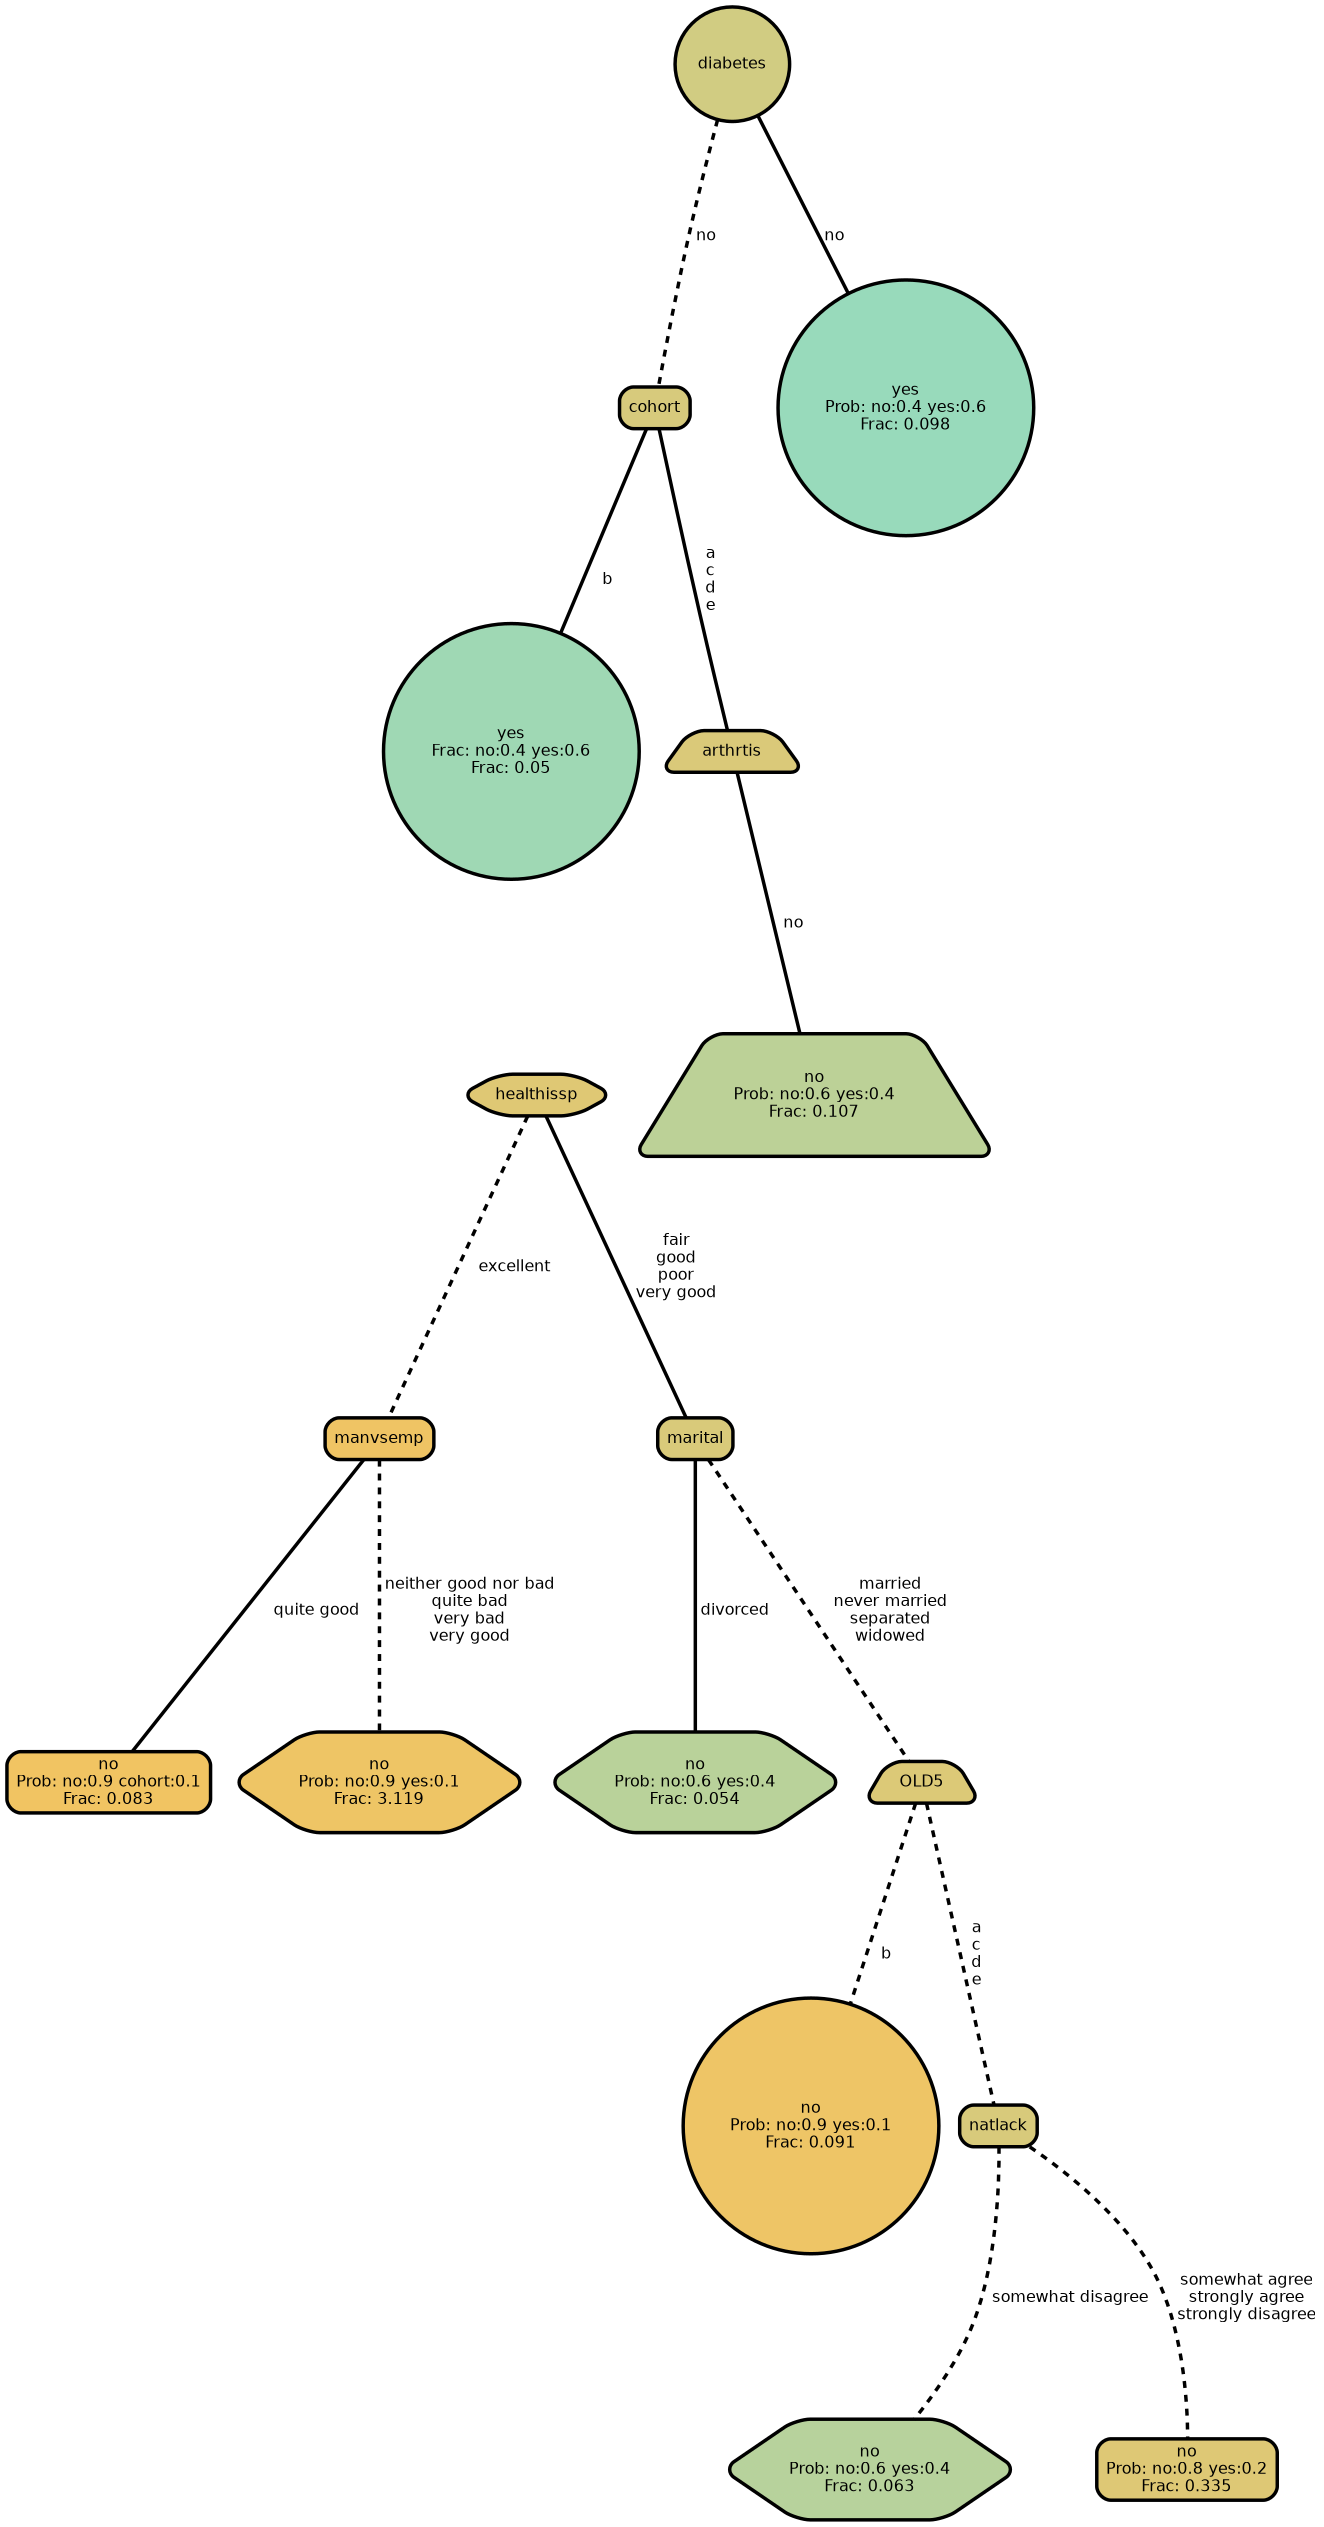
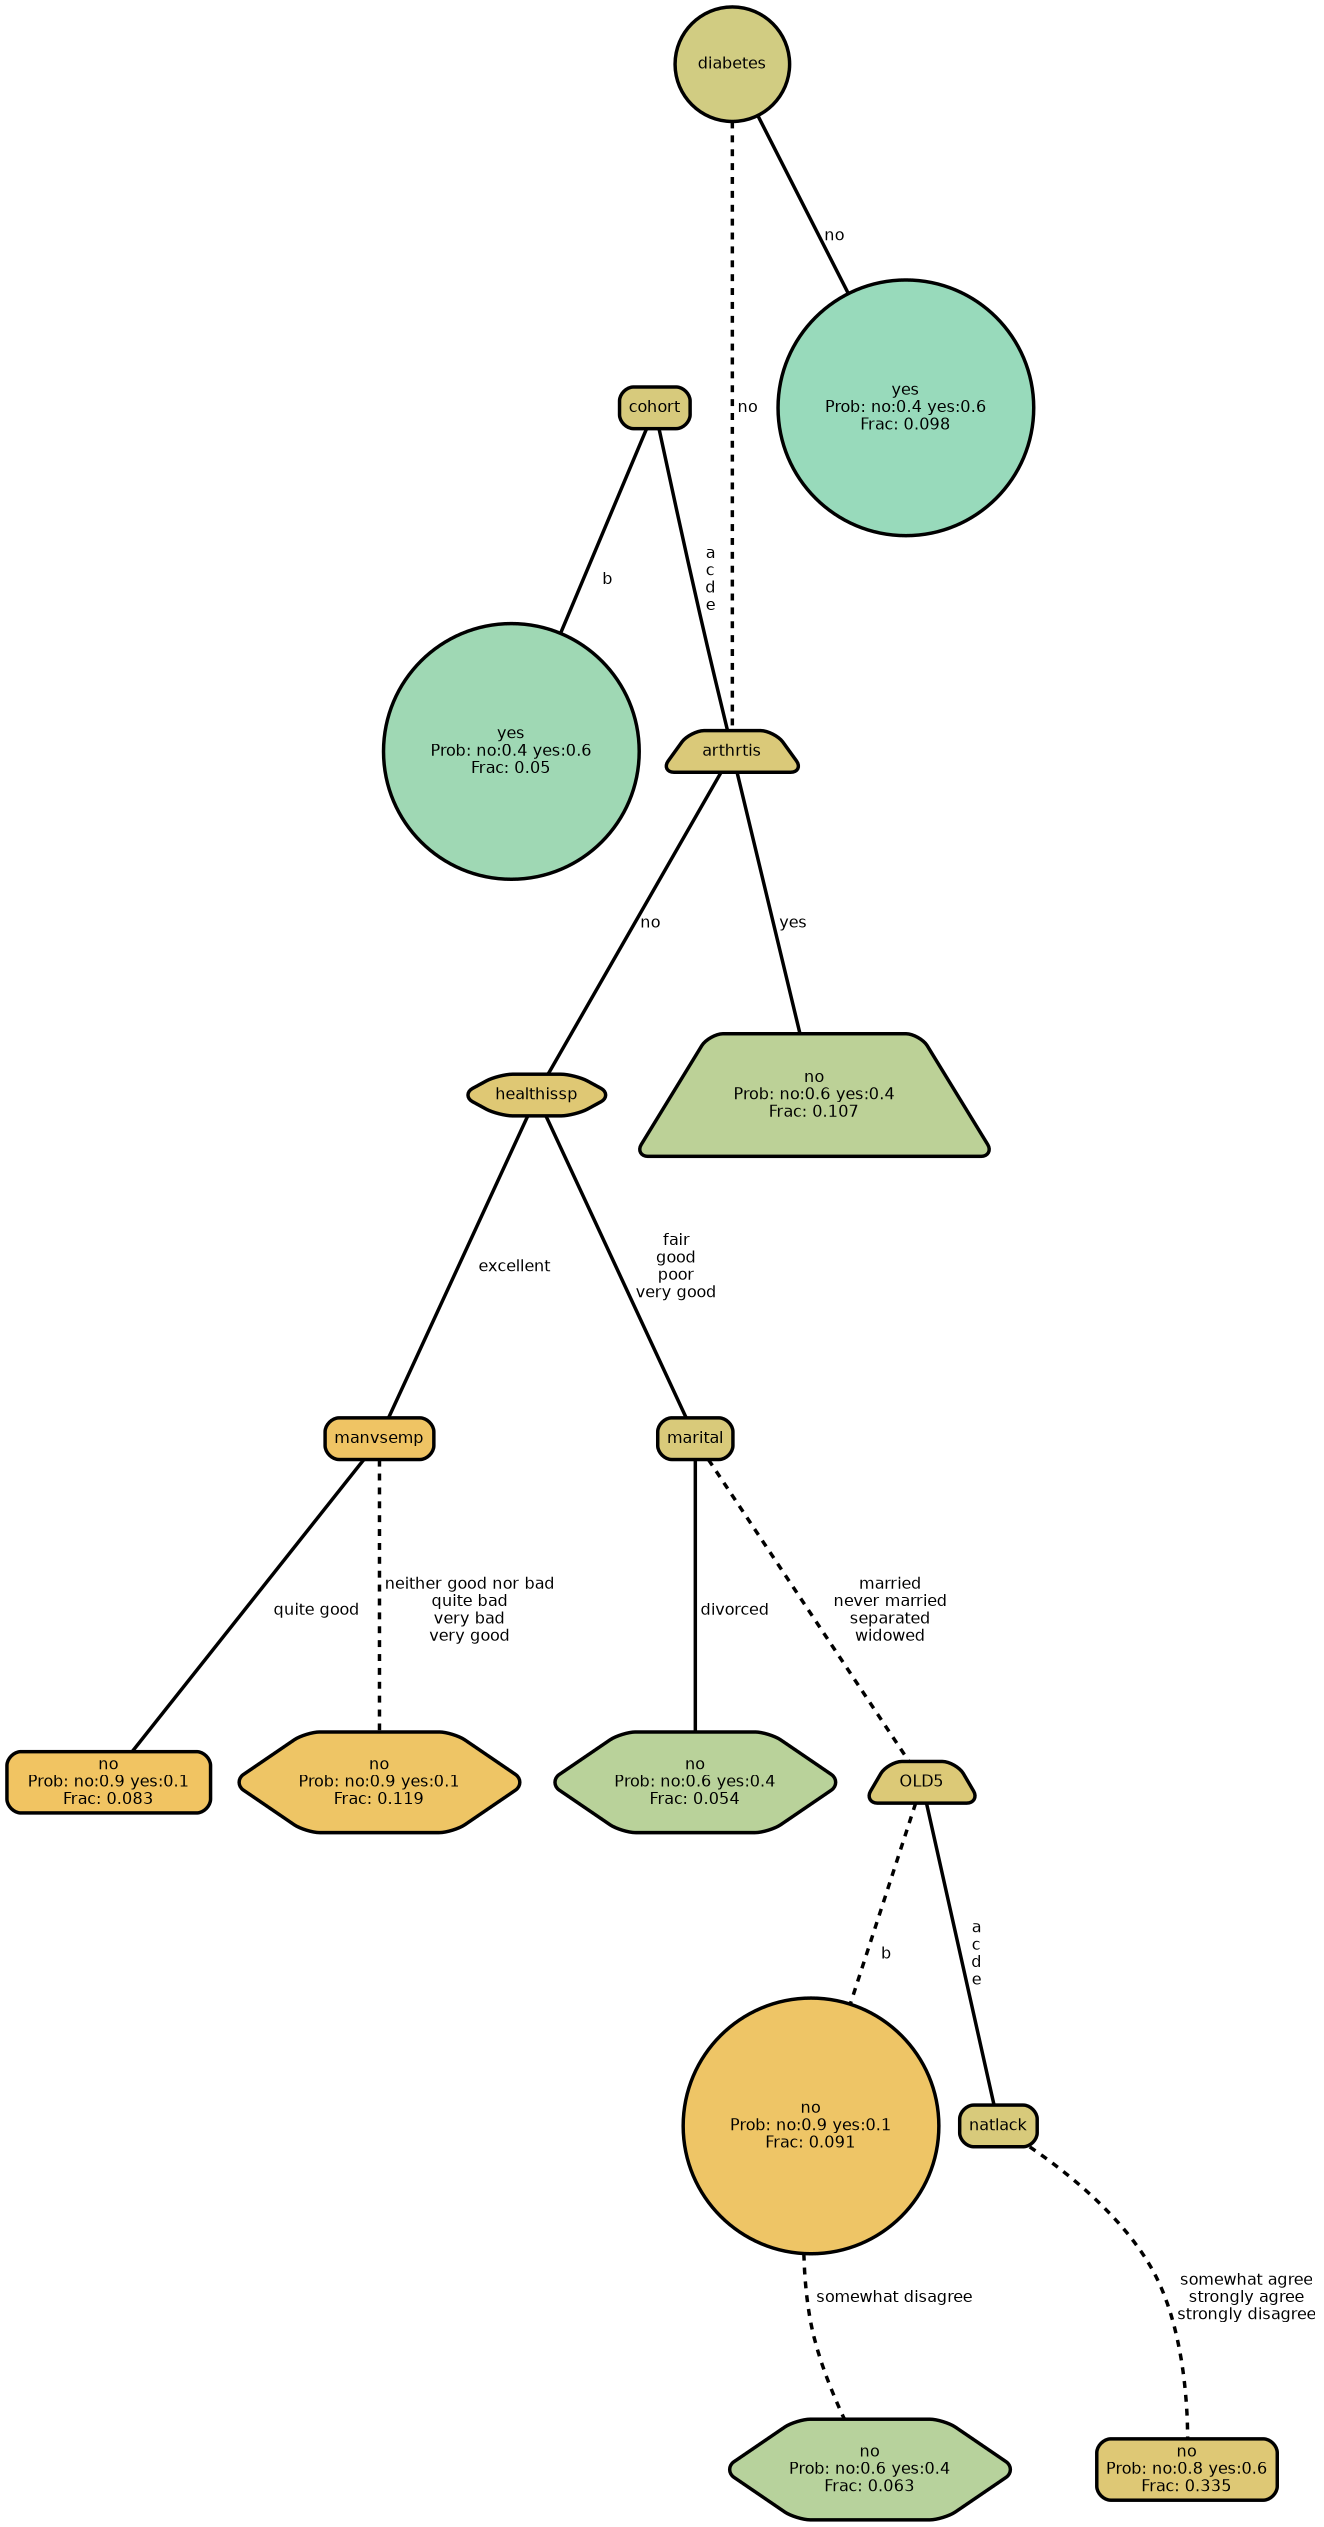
(685, 253) -> (732, 426)
(511, 751) -> (511, 751)
none -> (635, 923)
(791, 923) -> (791, 923)
(458, 1267) -> (458, 1267)
(109, 1782) -> (109, 1782)
(379, 1782) -> (379, 1782)
(960, 1954) -> (960, 1954)
(983, 2292) -> (815, 2339)
(1187, 2469) -> (1187, 2469)
